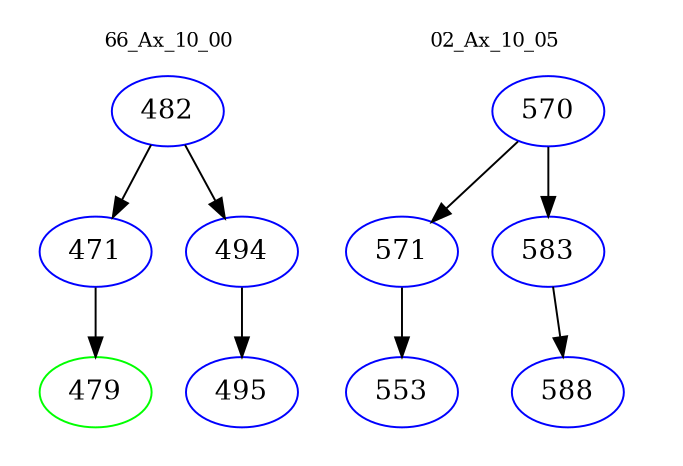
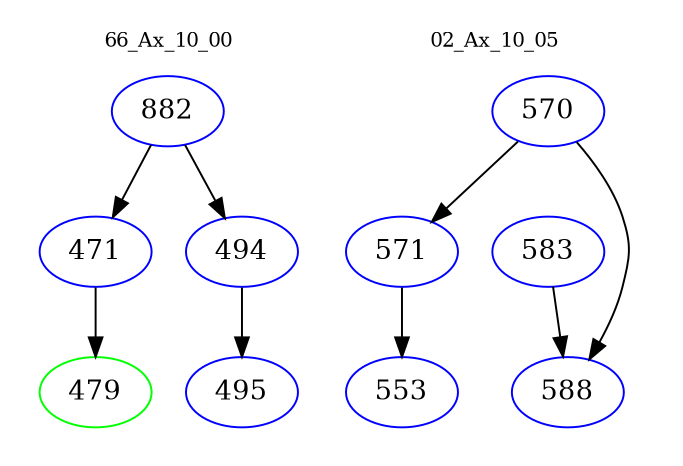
(168, 111) -> (168, 111)
(548, 172) -> (628, 238)
